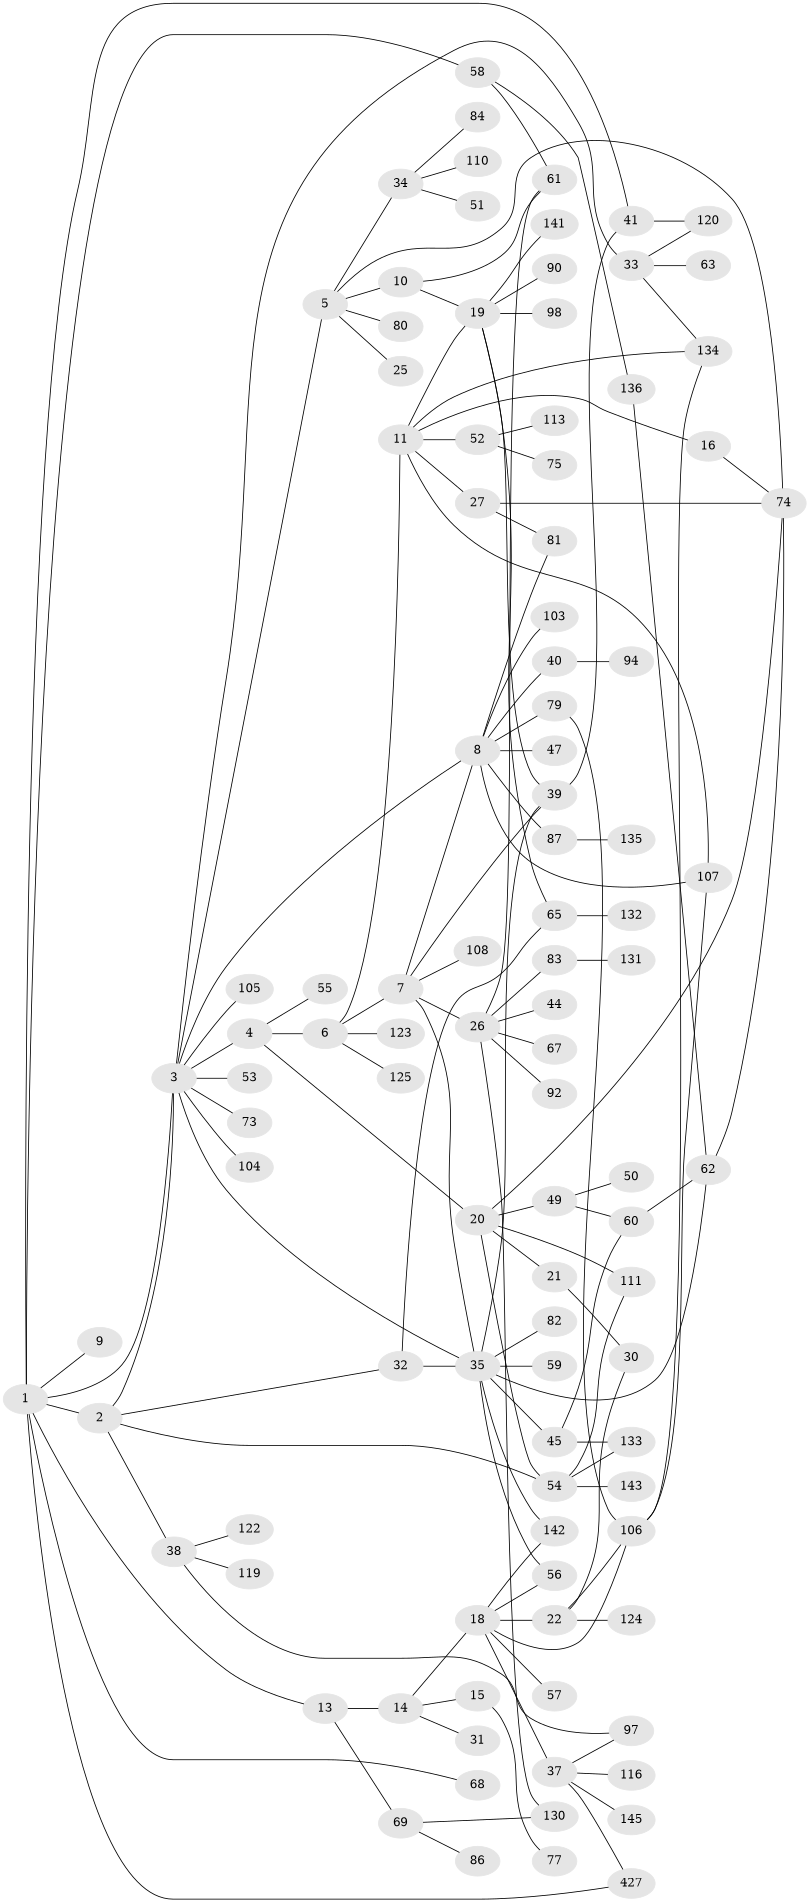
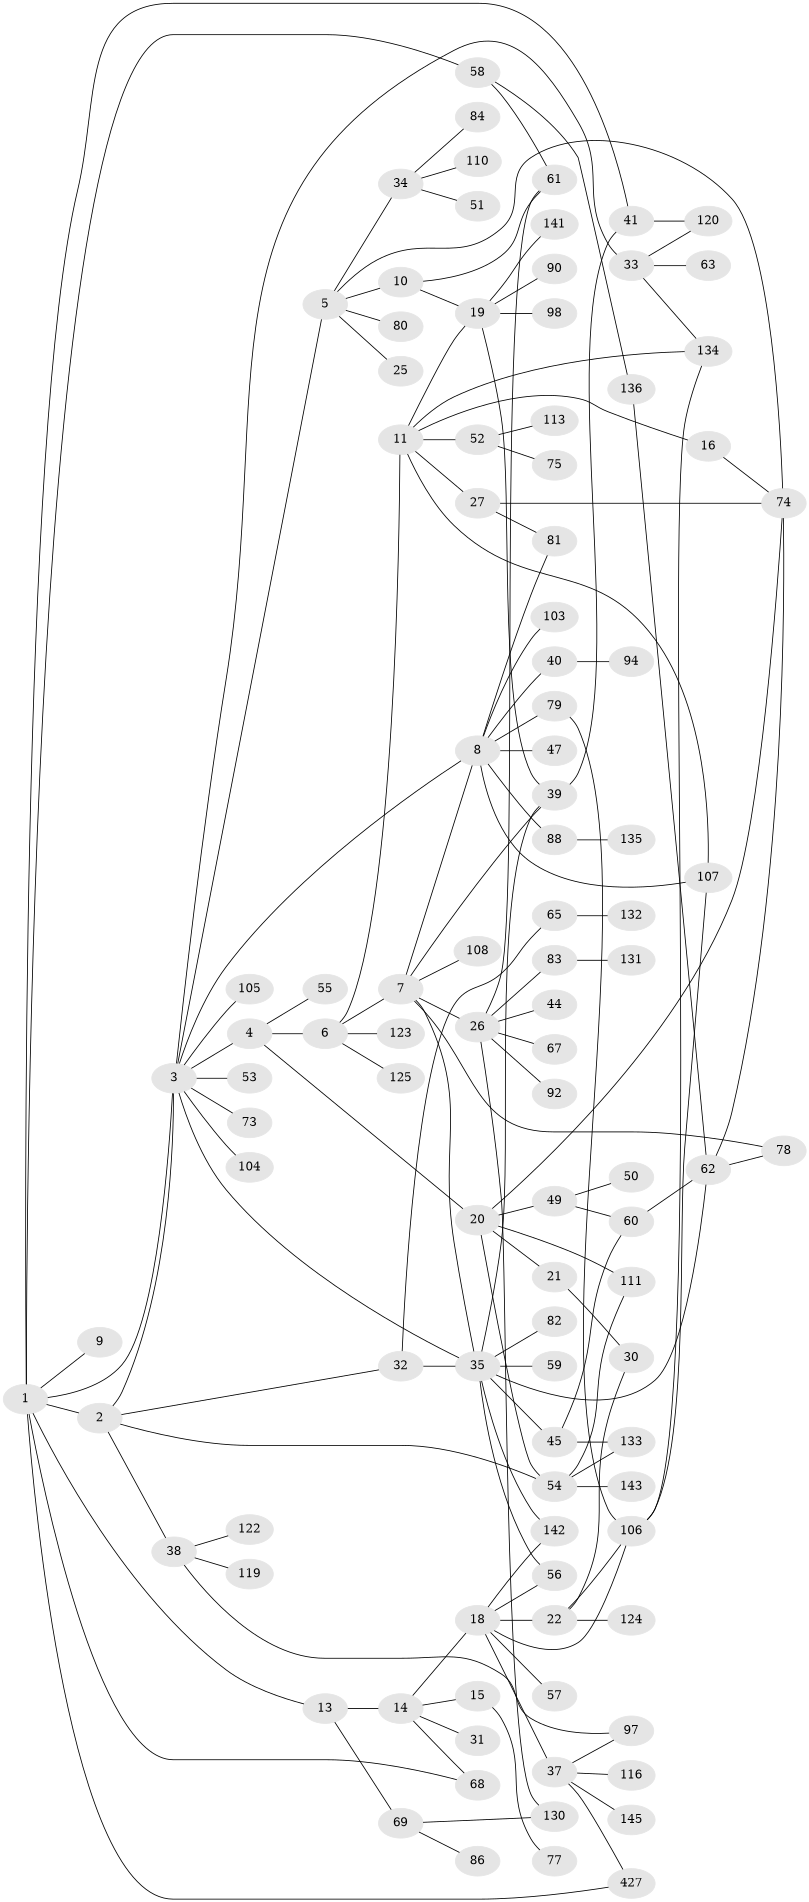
(510, 616) -> none
(555, 840) -> (555, 840)
none -> (784, 1151)
none -> (439, 1747)
